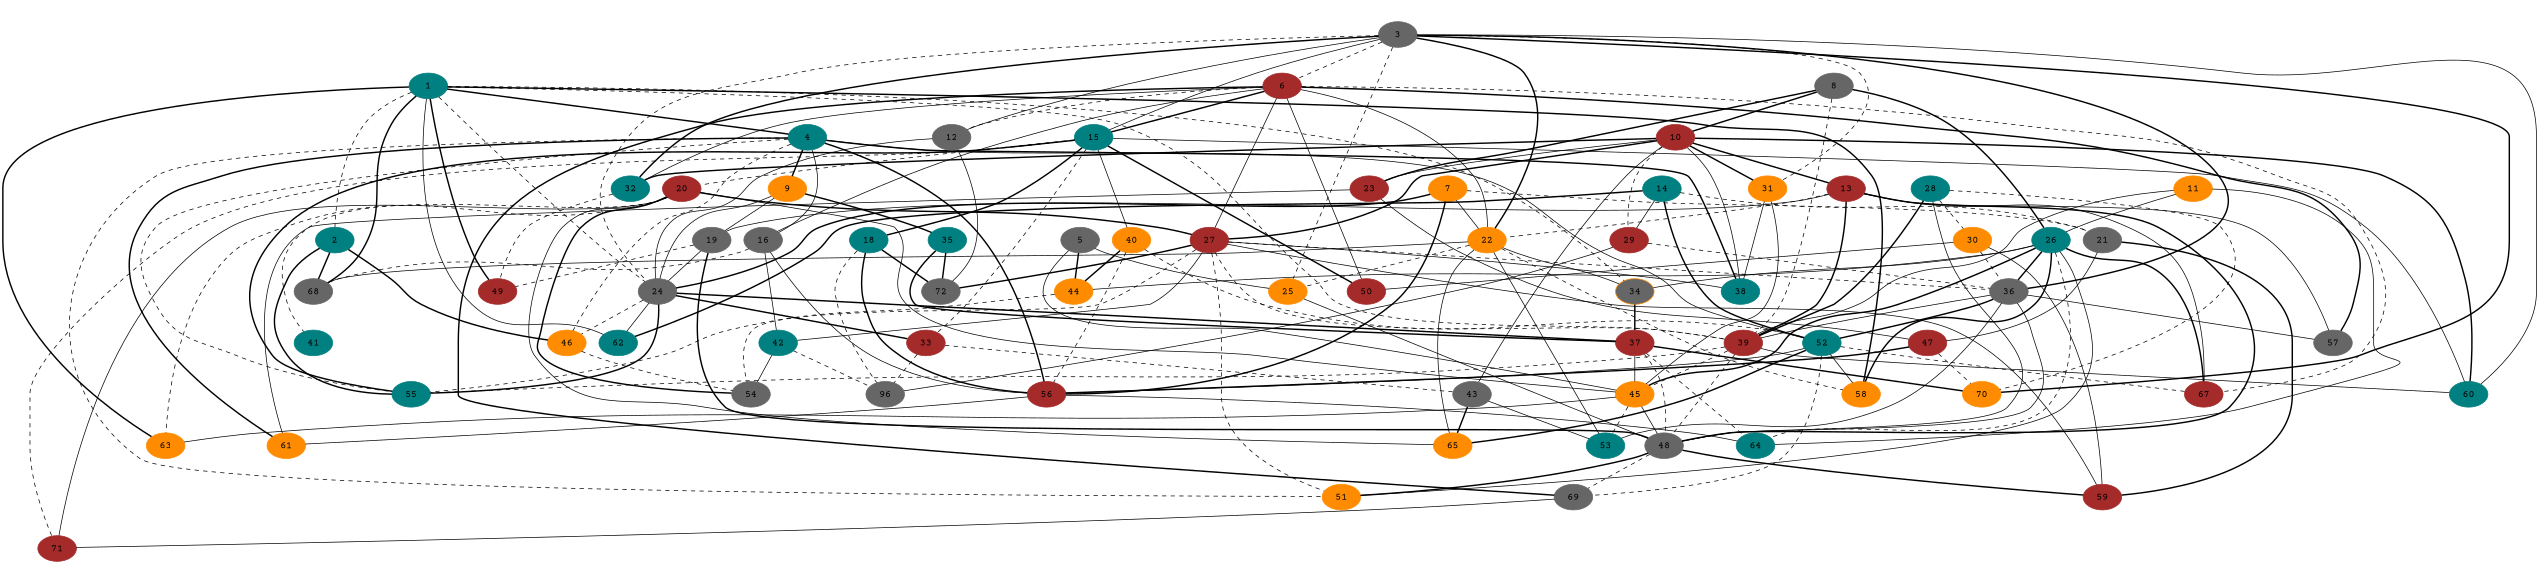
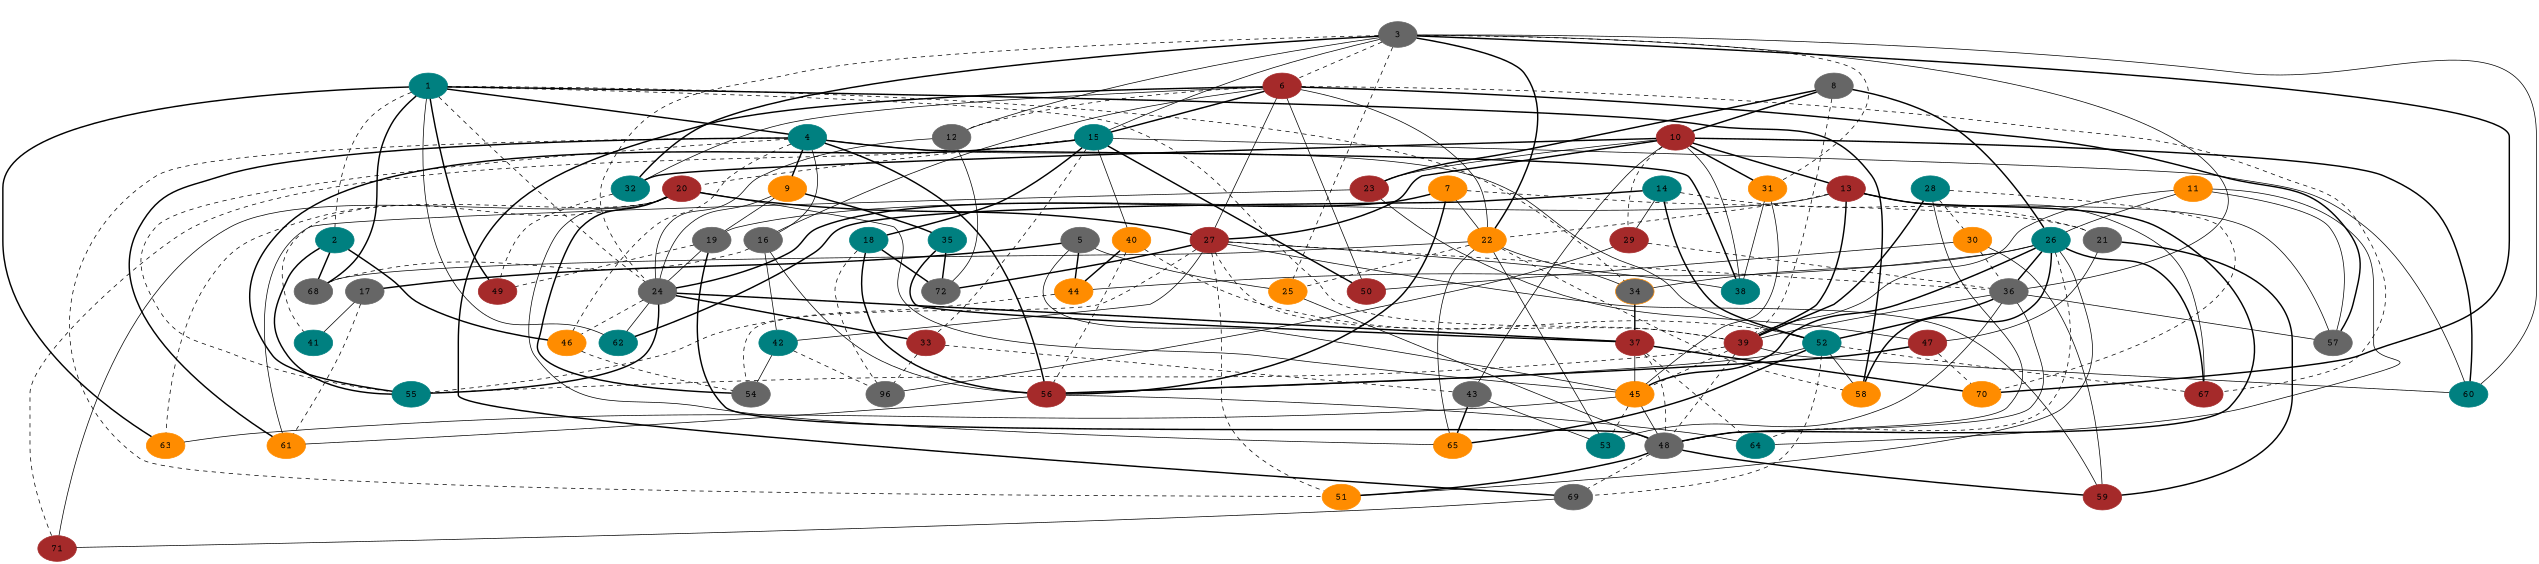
(1957, 74) -> (1957, 74)
none -> (2323, 222)
none -> (365, 292)
